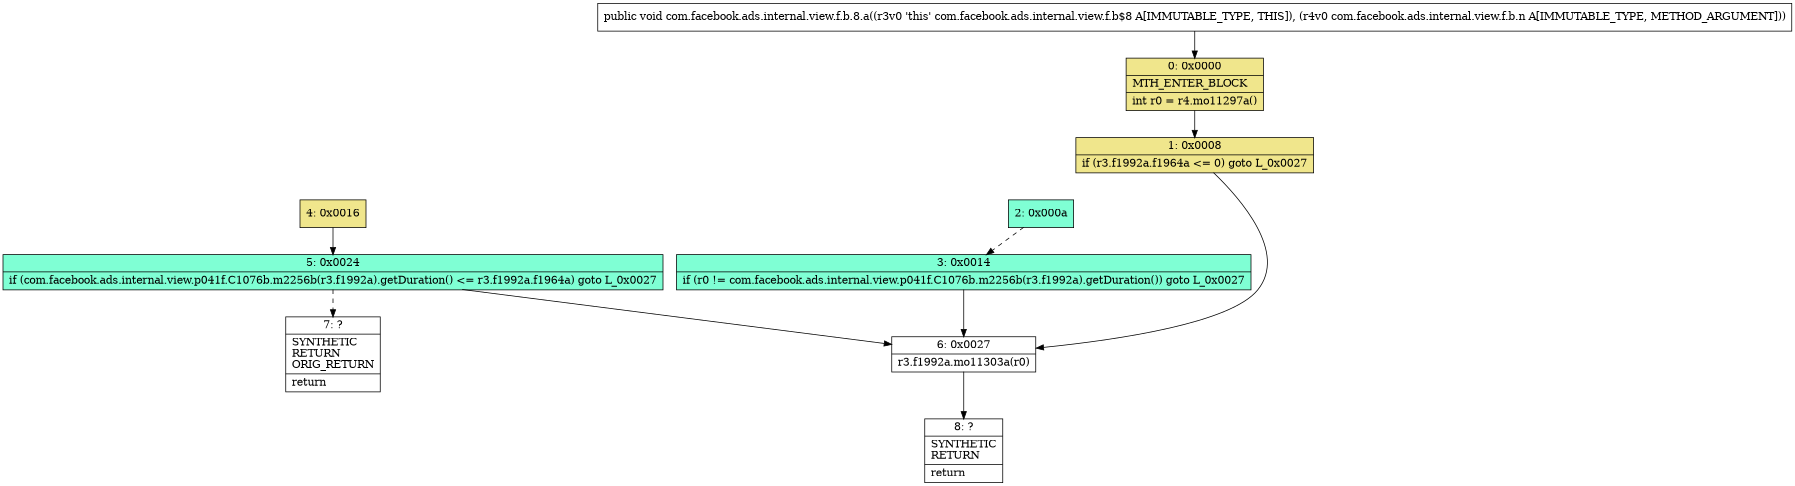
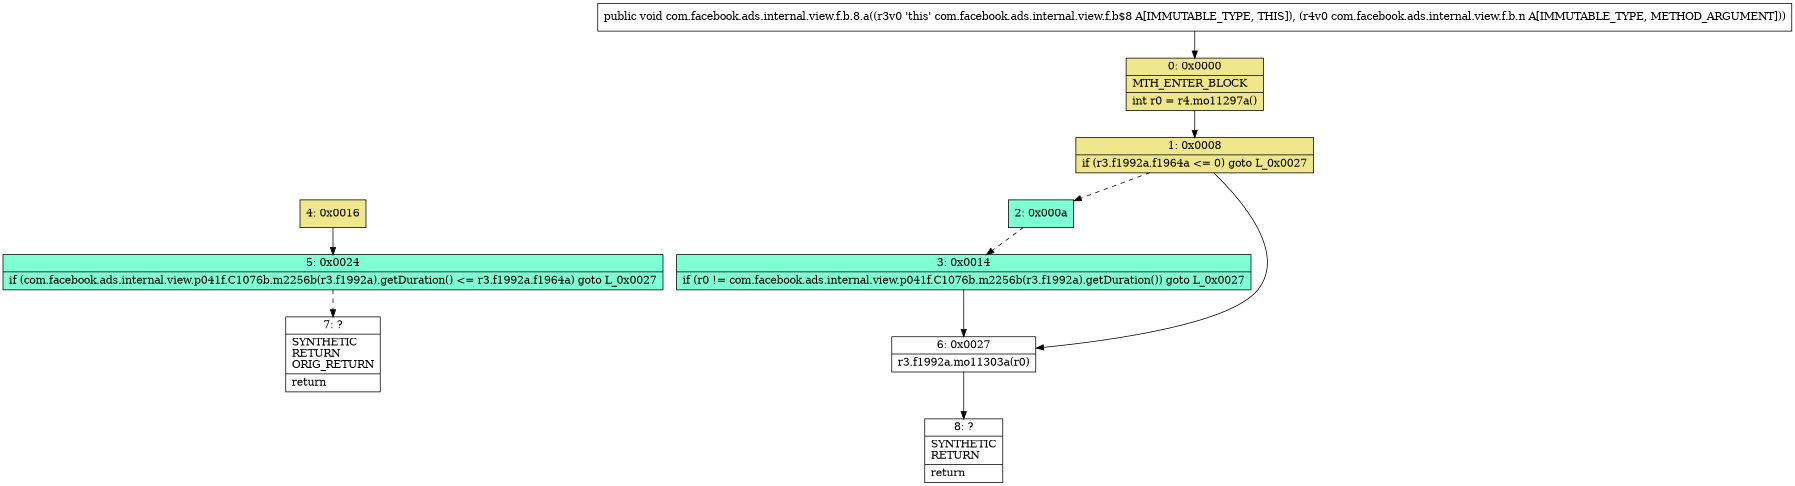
none -> (1116, 185)
(673, 316) -> none
